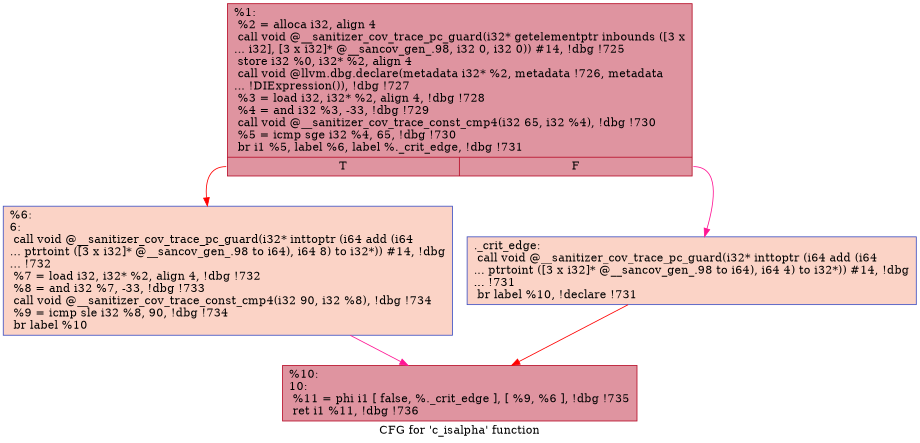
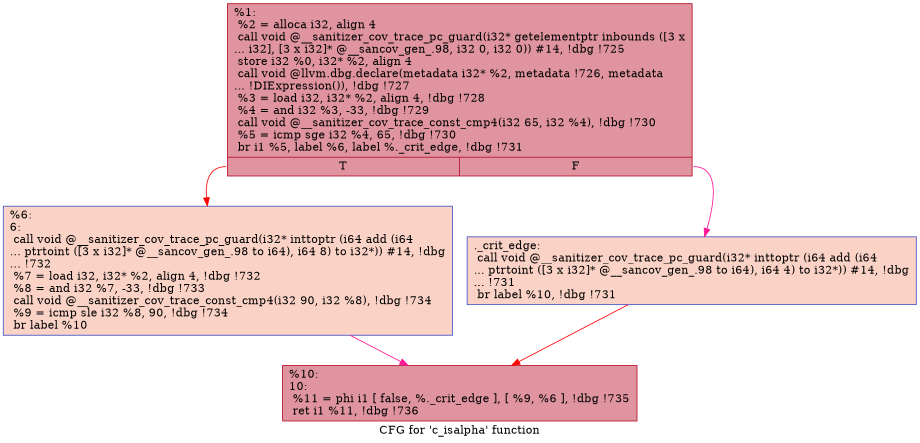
(556, 295) -> (545, 295)
